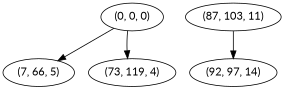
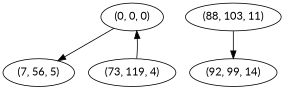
(233, 17) -> (233, 17)
(127, 41) -> (137, 49)
(39, 73) -> (39, 73)
(233, 73) -> (233, 73)
